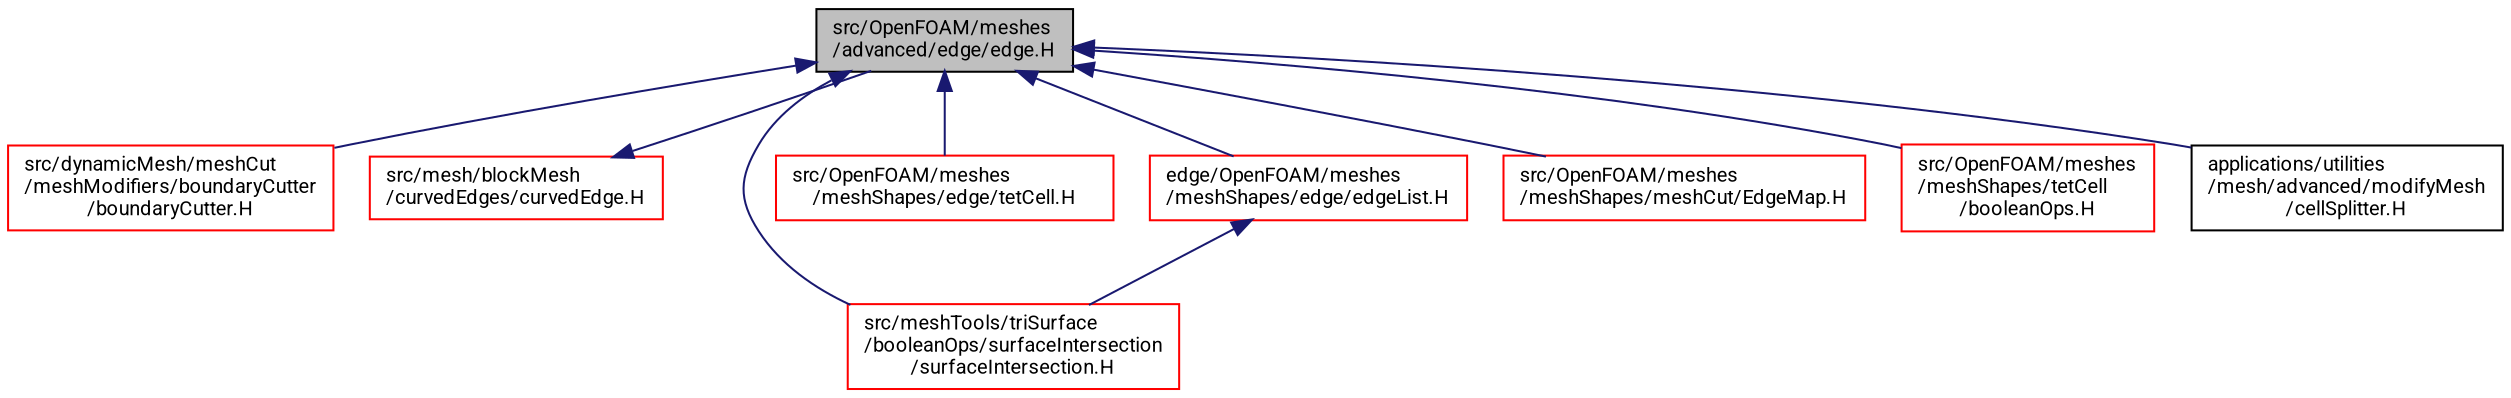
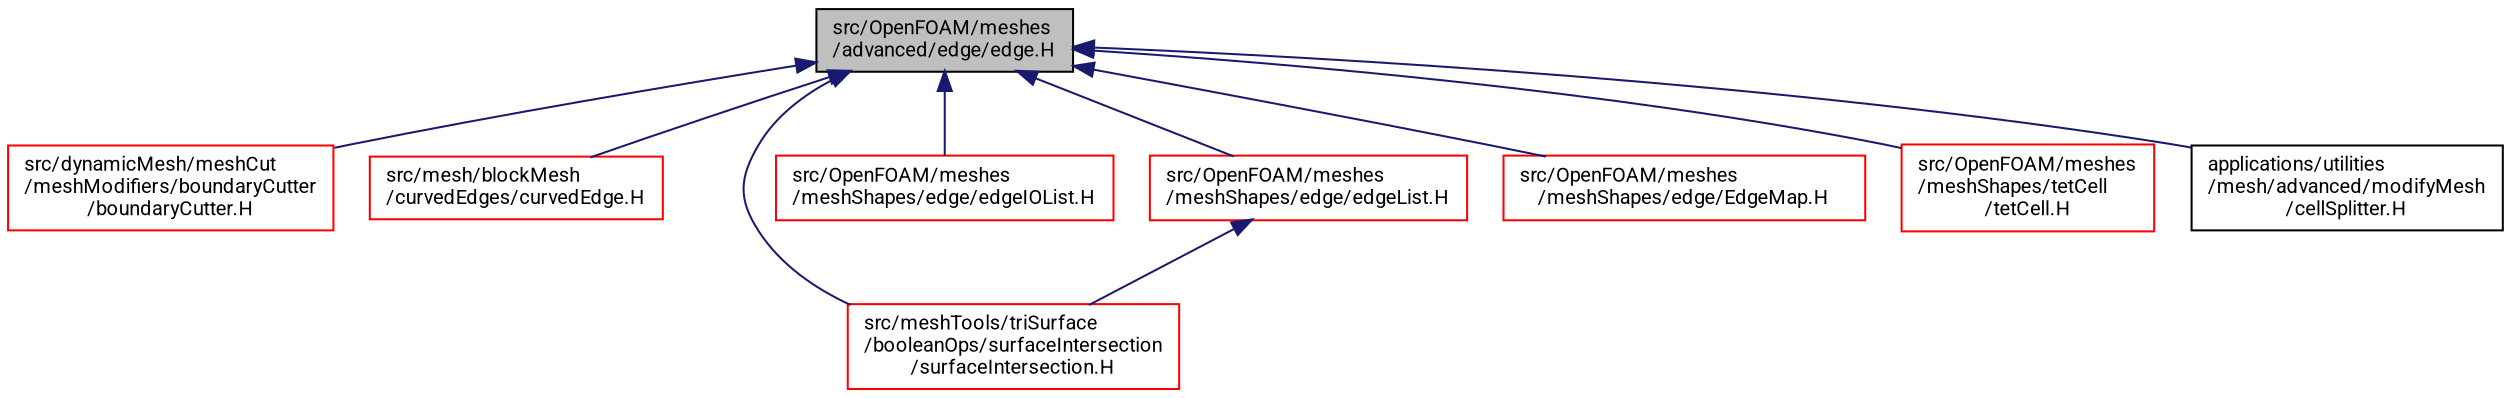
(752, 112) -> (710, 117)
(945, 188) -> (945, 188)
(1308, 188) -> (1308, 188)
(1684, 188) -> (1684, 188)
(2028, 188) -> (2028, 188)
